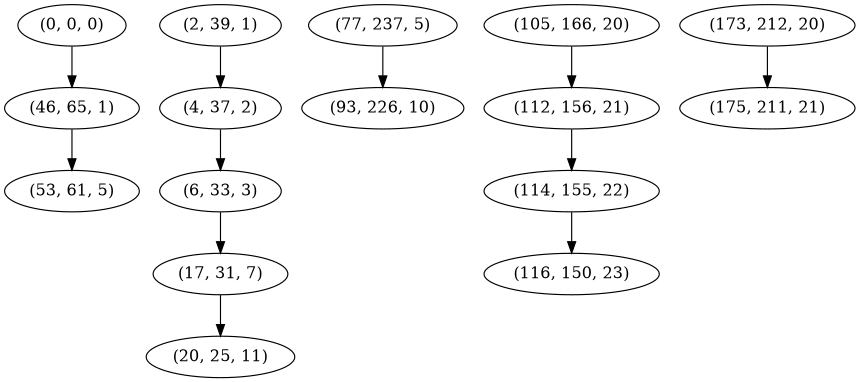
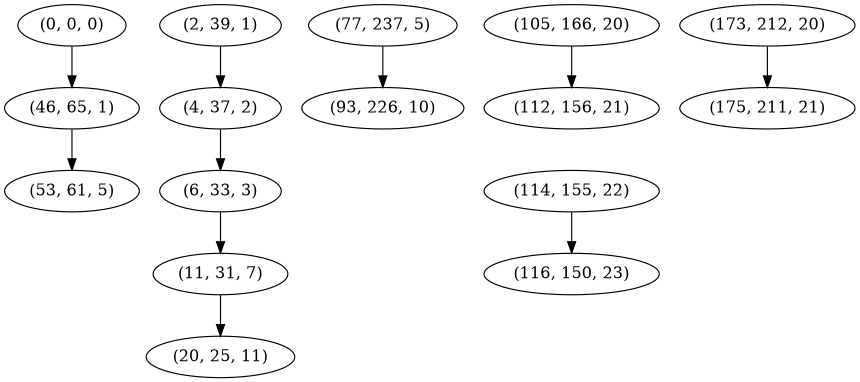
(572, 144) -> none
(220, 274) -> (220, 274)
